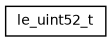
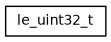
(56, 21) -> (56, 21)
